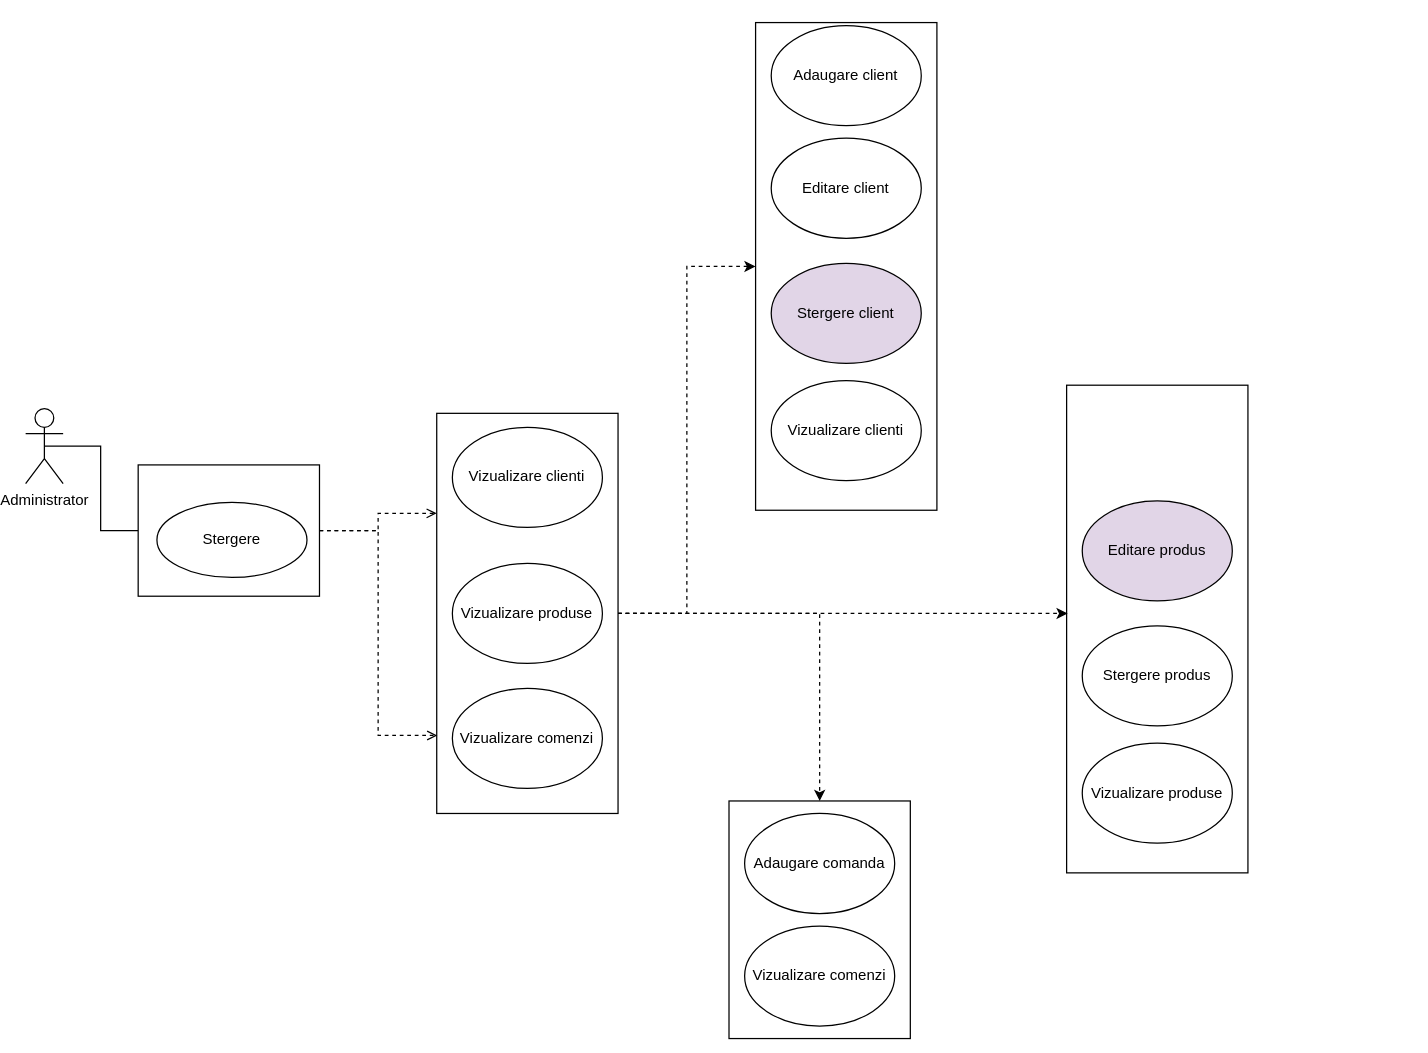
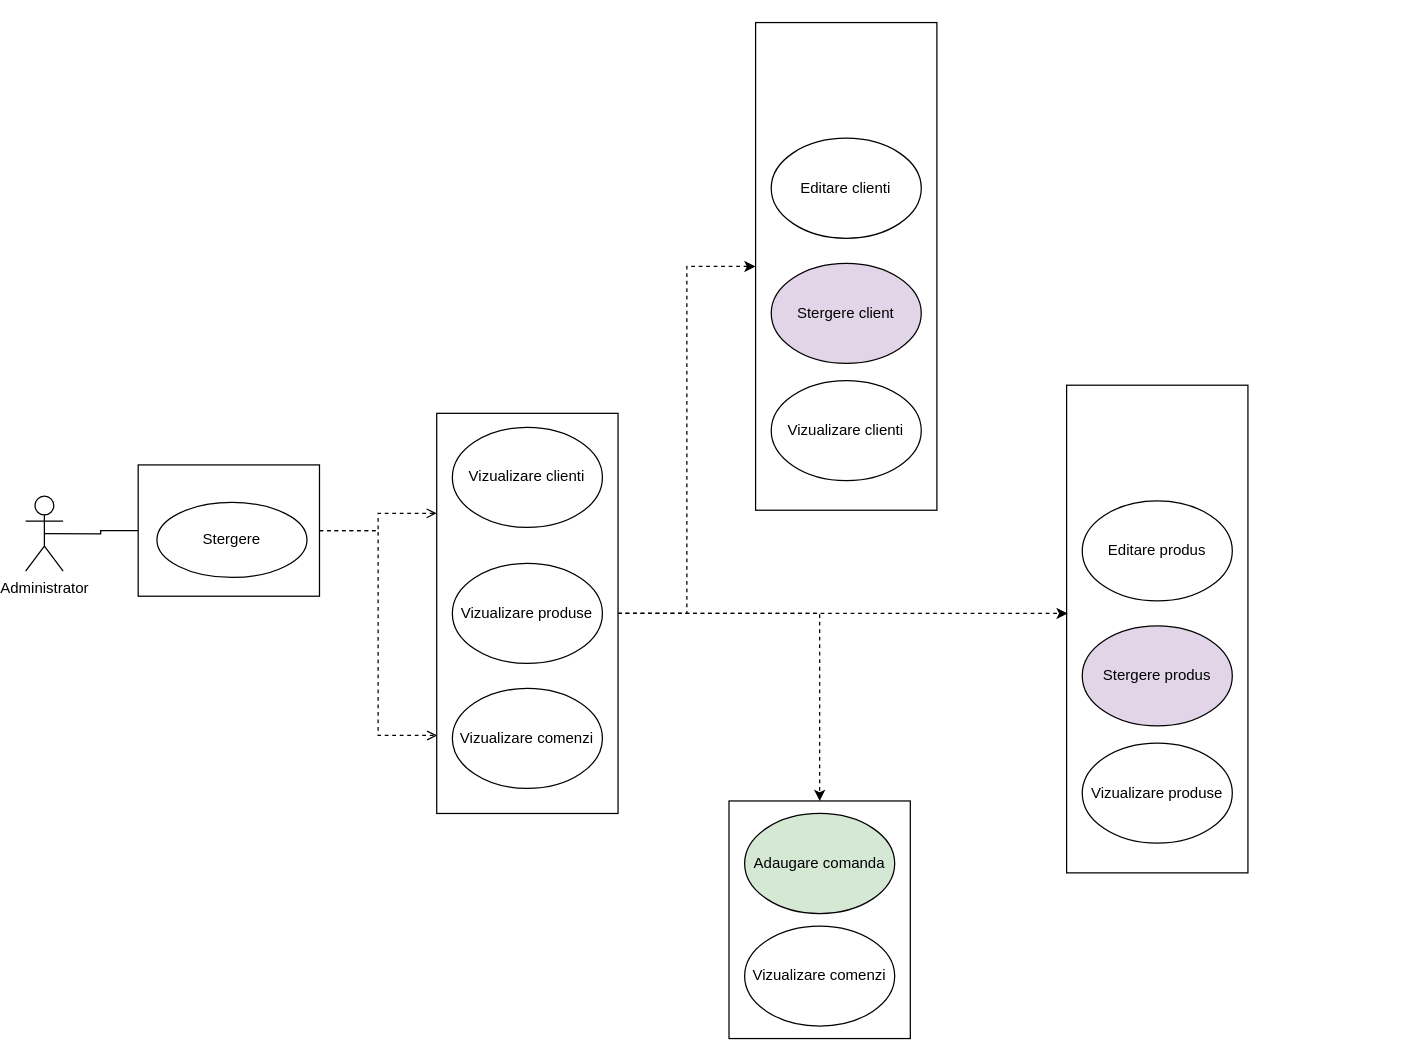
(846, 76) -> none
(846, 188) -> (846, 188)
(44, 446) -> (44, 533)
(1157, 551) -> (1157, 551)
(1157, 676) -> (1157, 676)
(819, 863) -> (819, 863)
